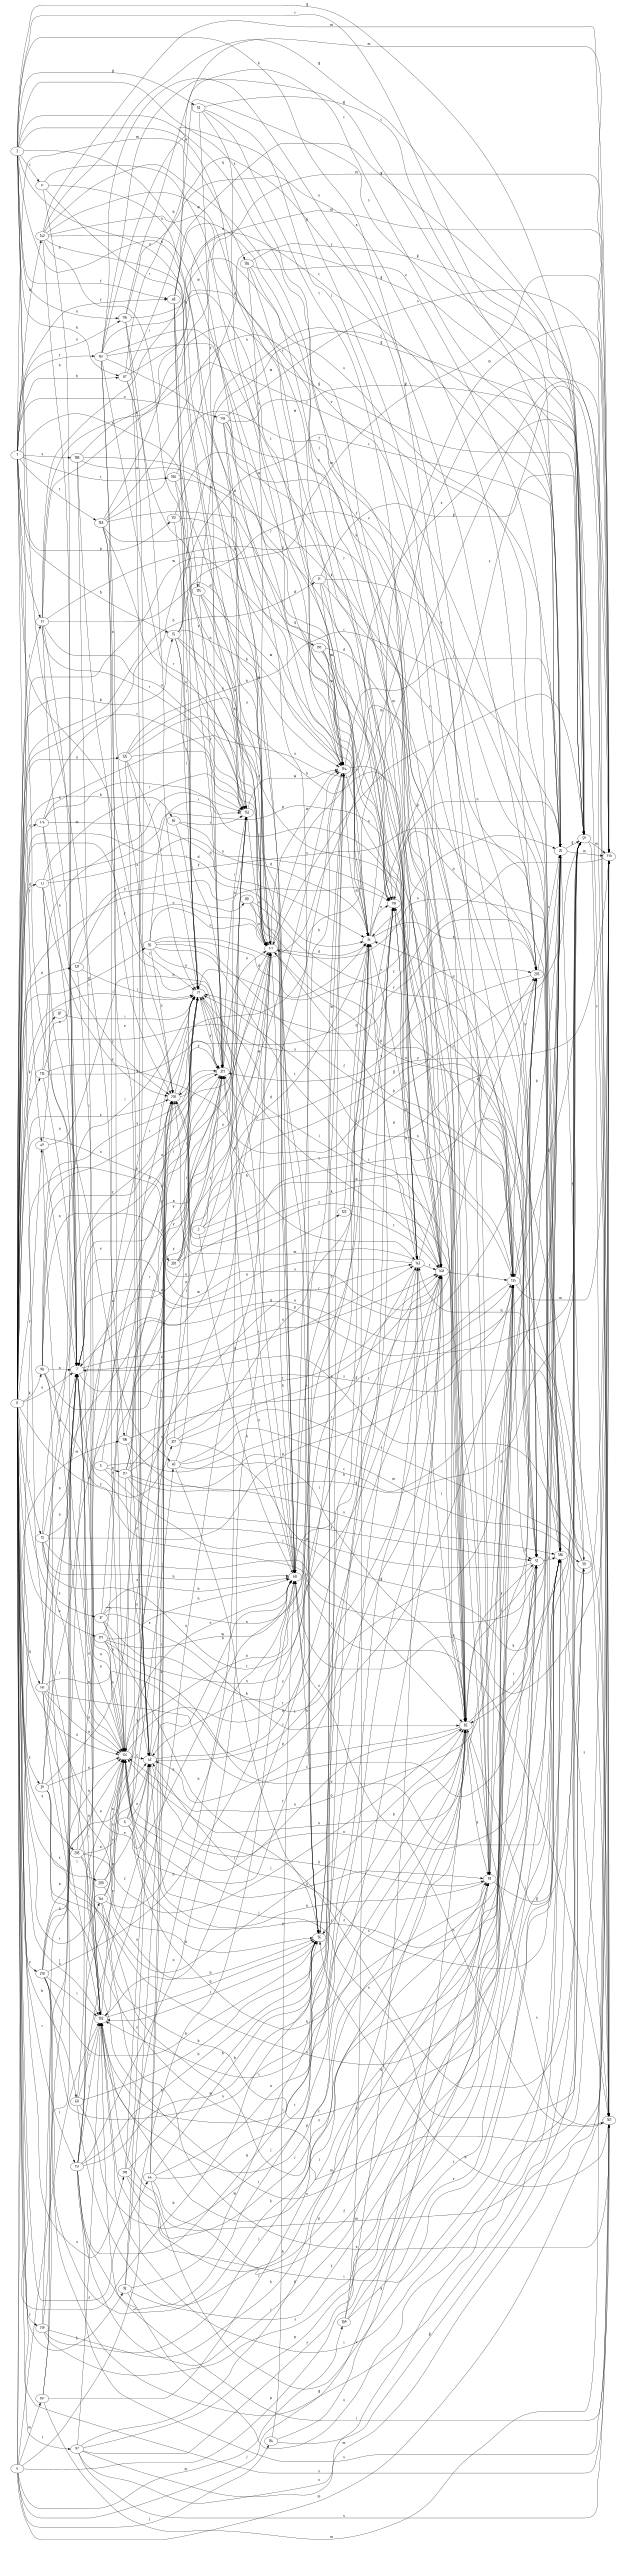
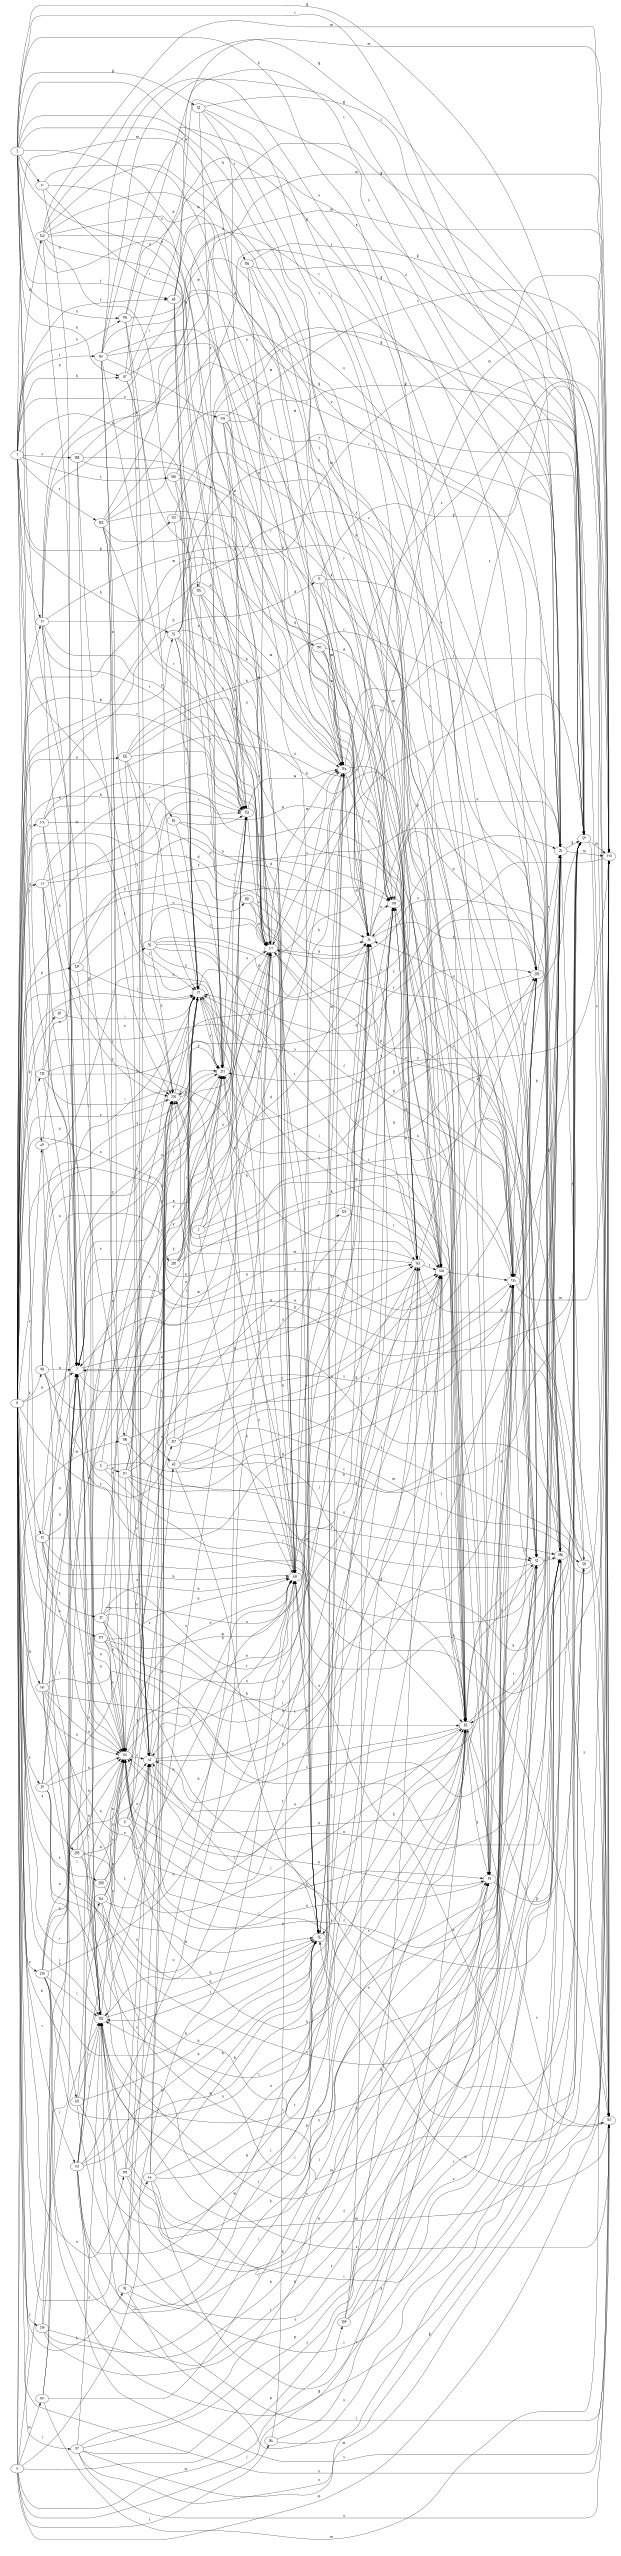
(25, 2145) -> (274, 1429)
